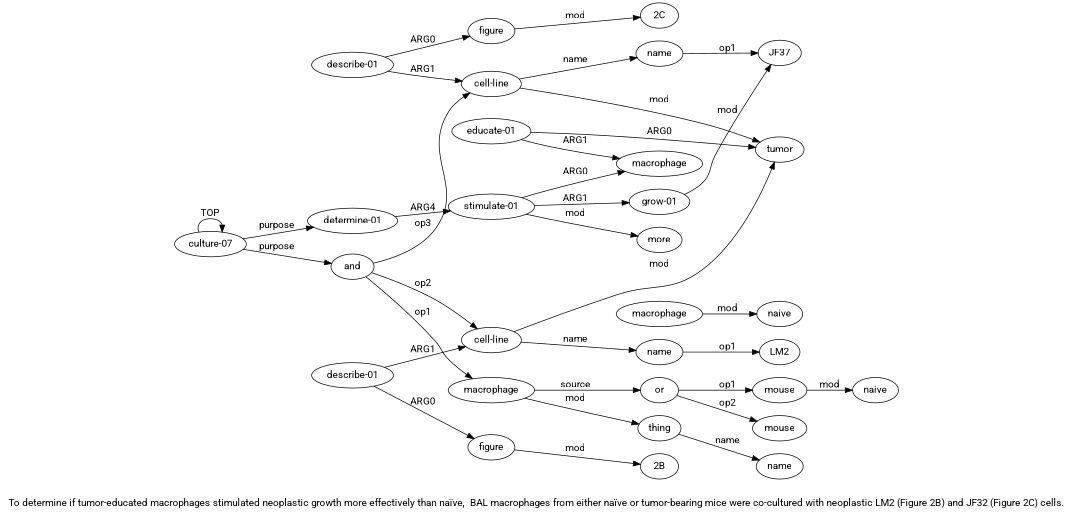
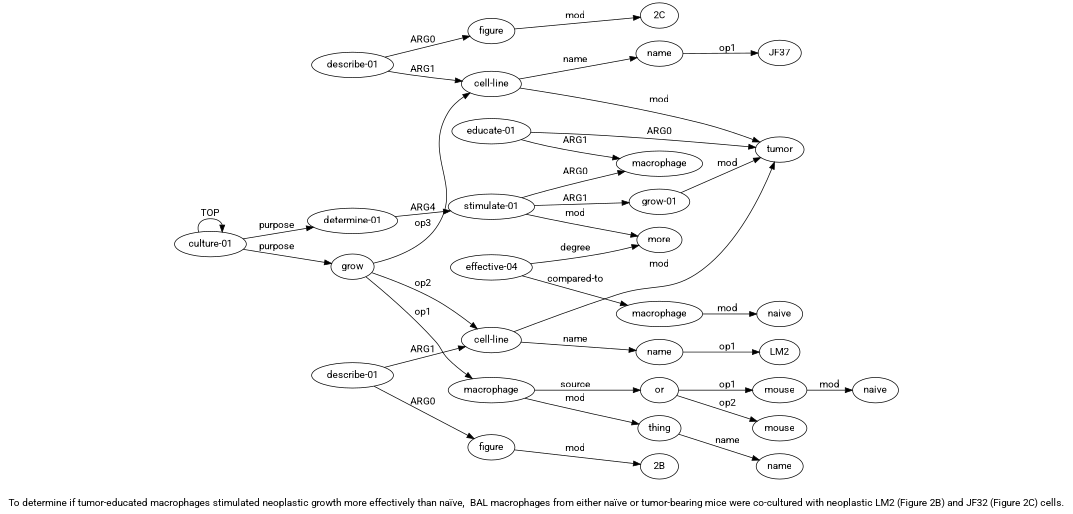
(725, 138) -> (717, 177)
(210, 244) -> (210, 244)
(353, 267) -> (353, 267)
none -> (491, 267)
